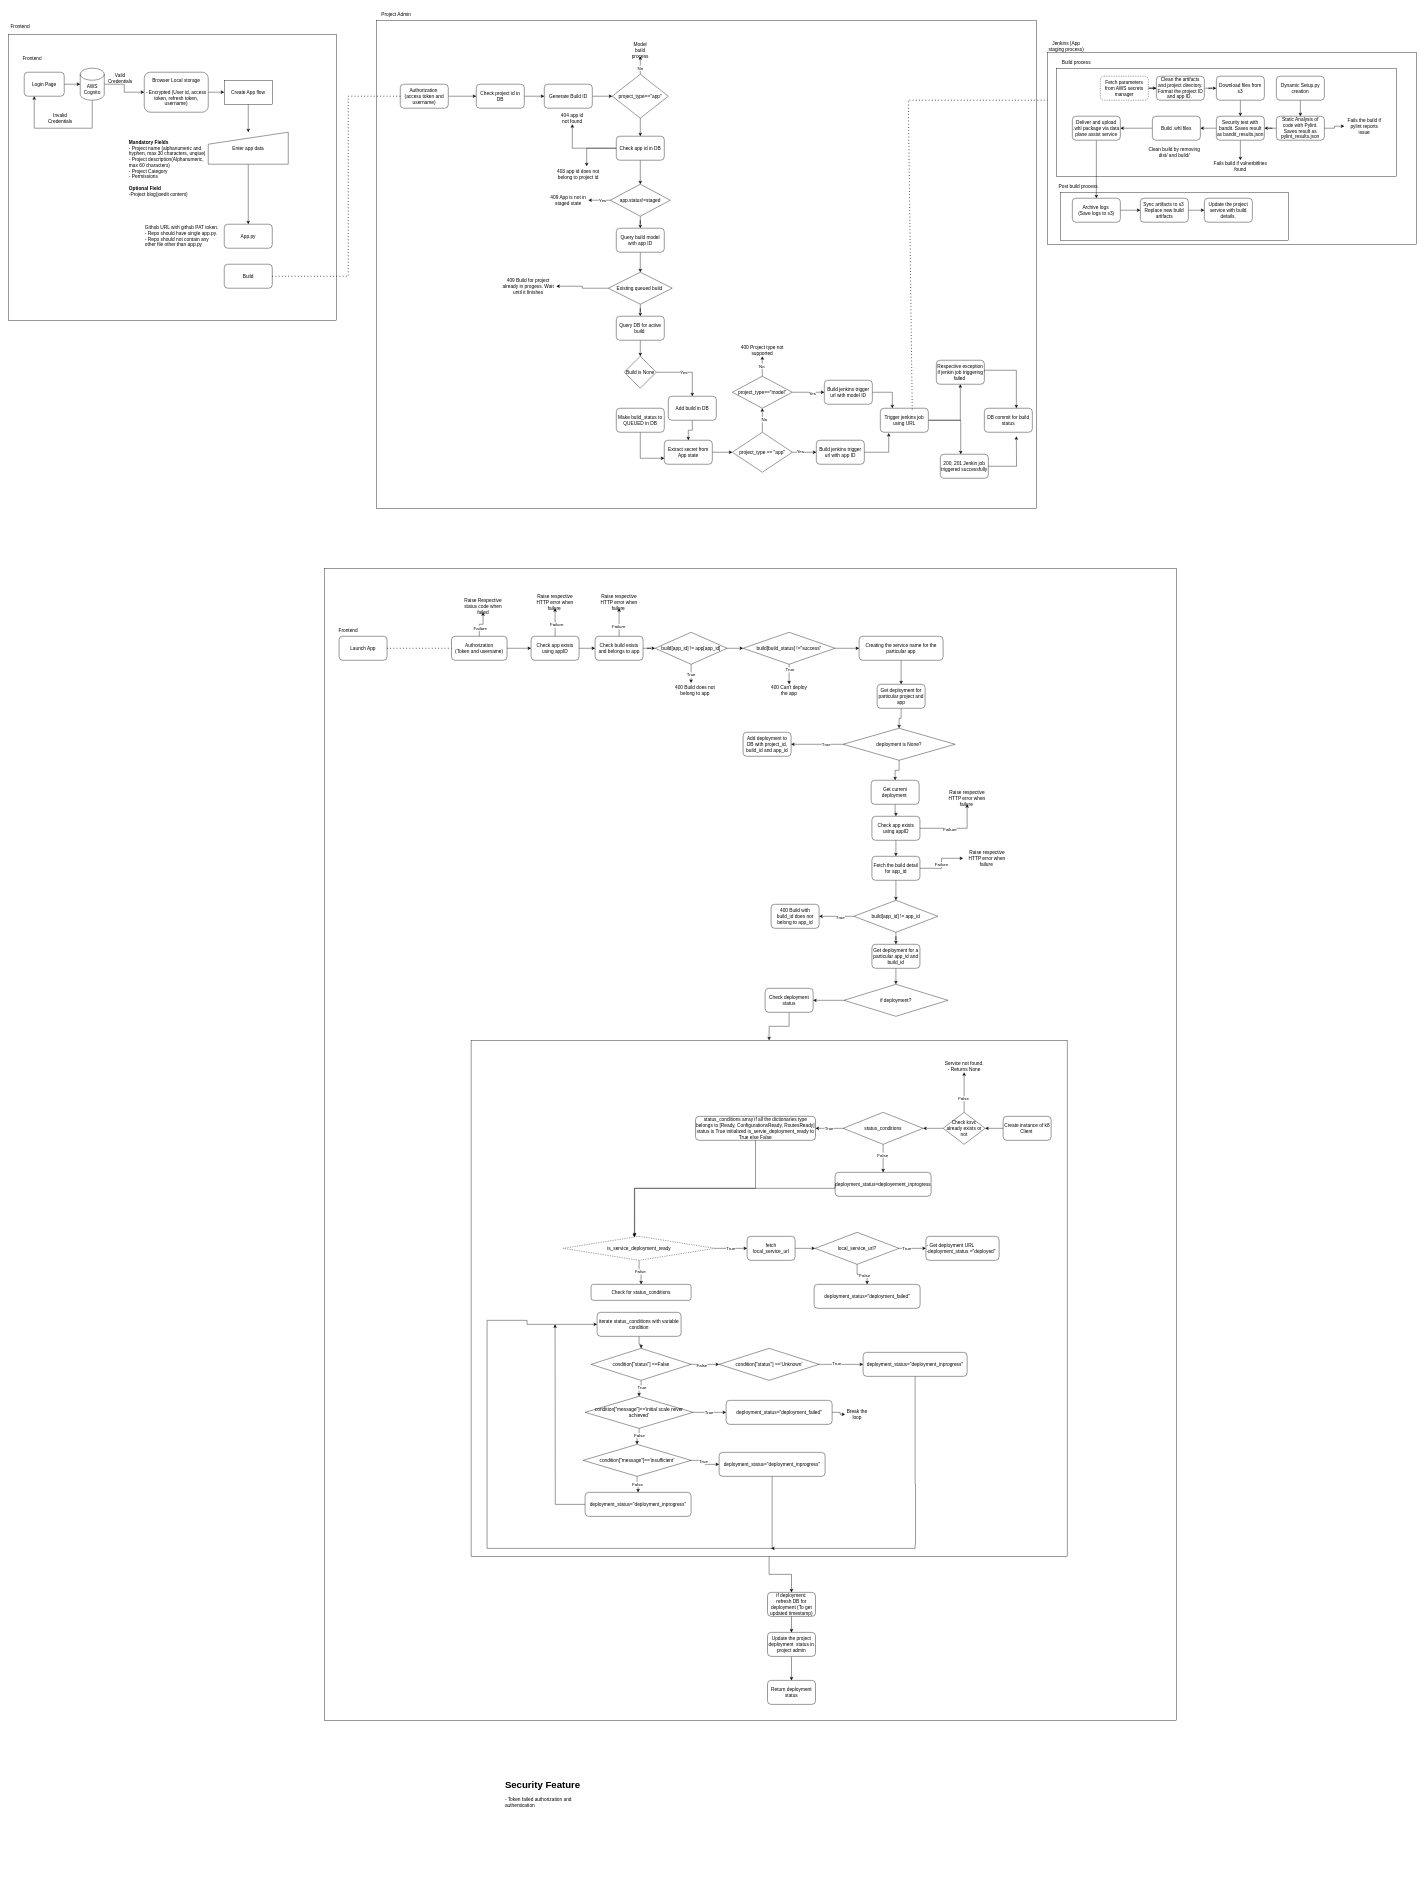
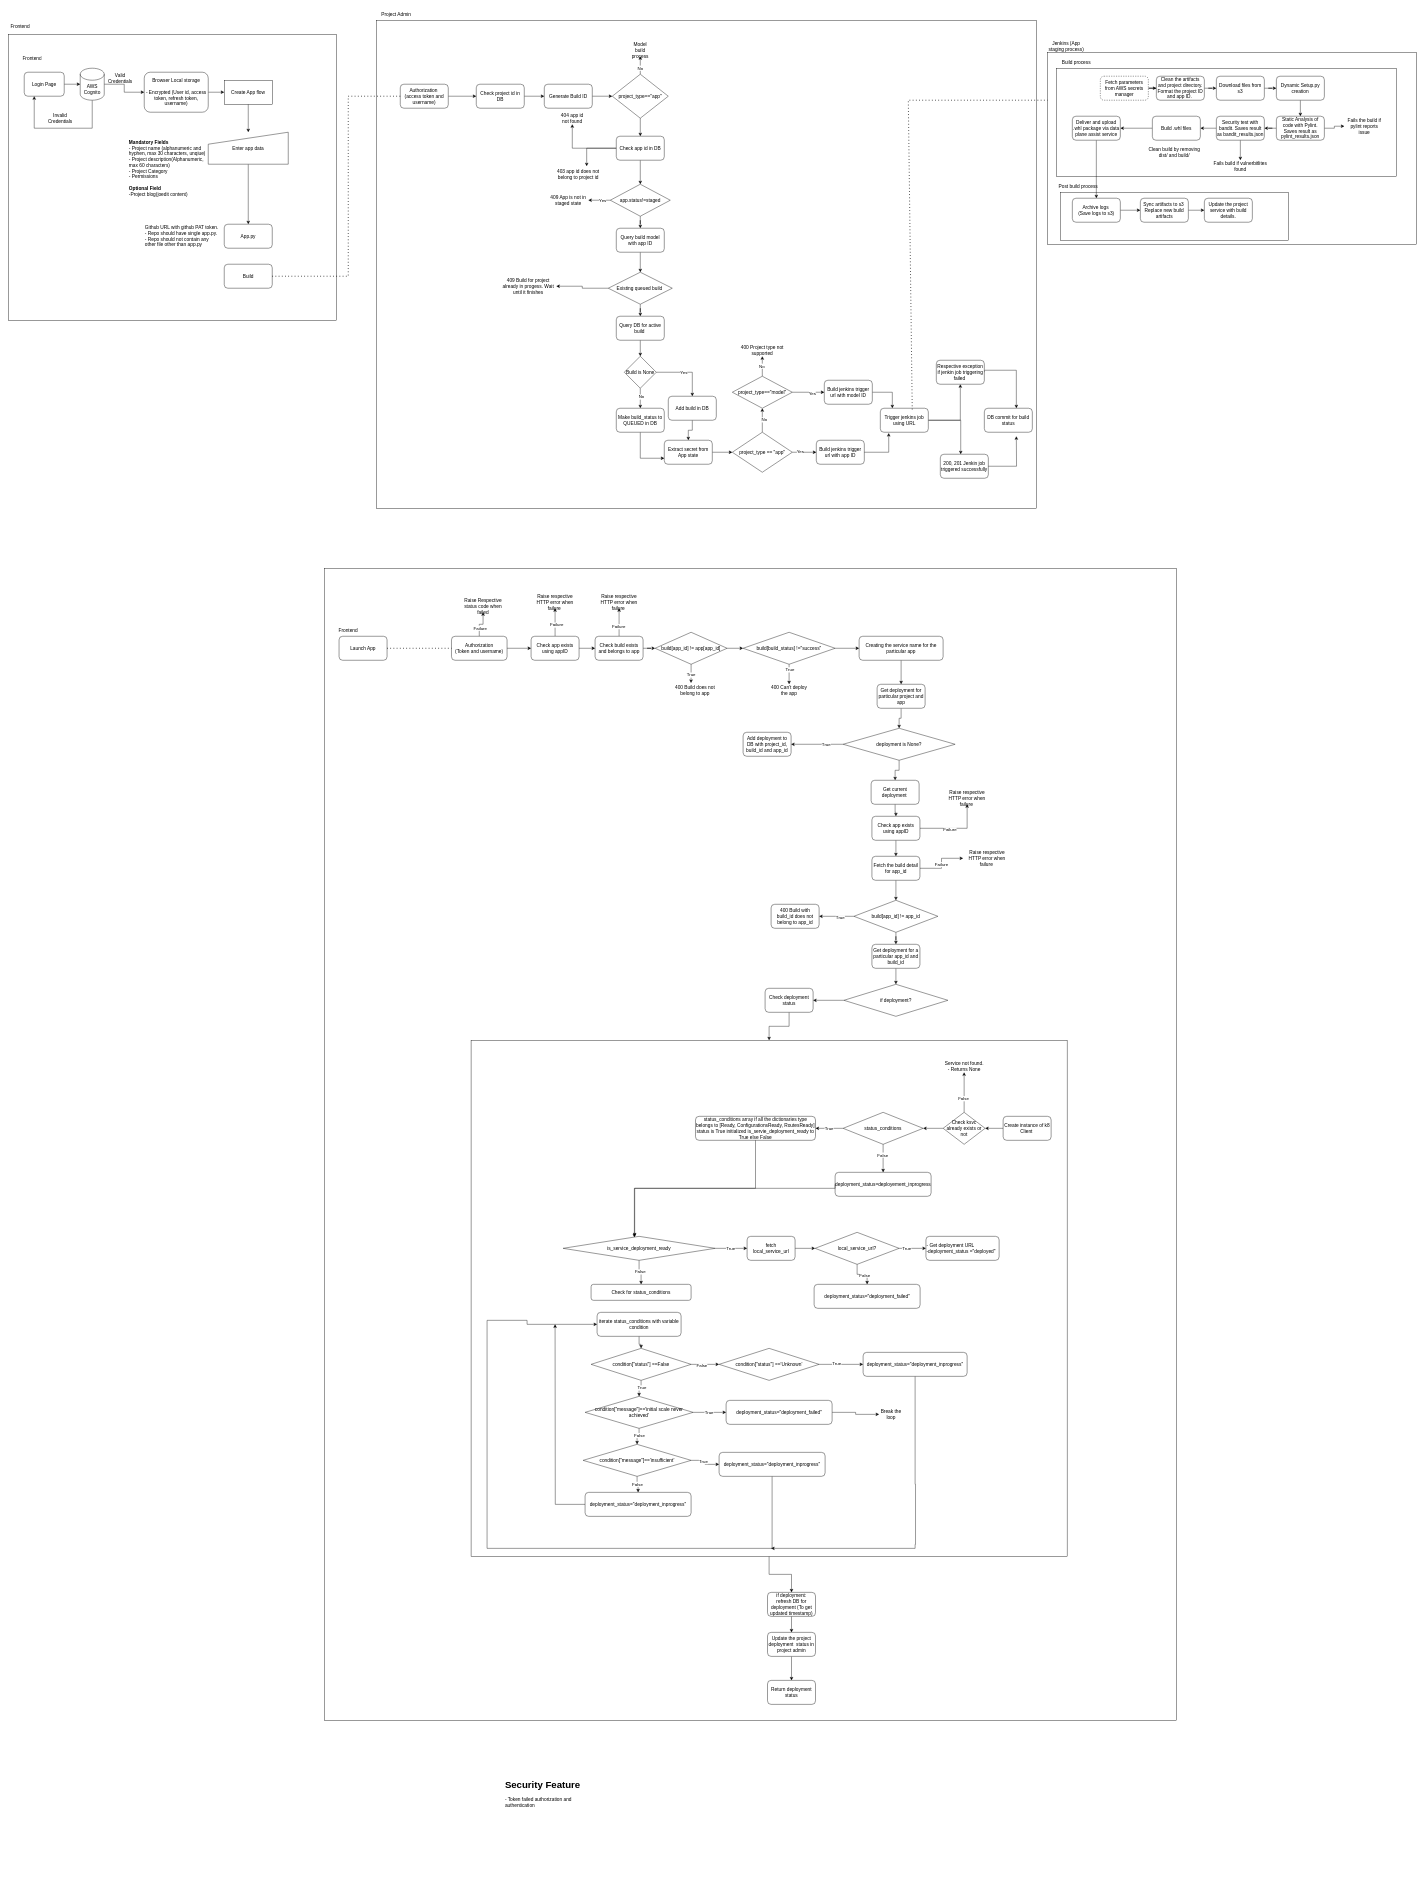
(1240, 112) -> (1271, 88)
none -> (640, 399)
(639, 1248) -> (639, 1248)
(857, 1414) -> (891, 1414)
